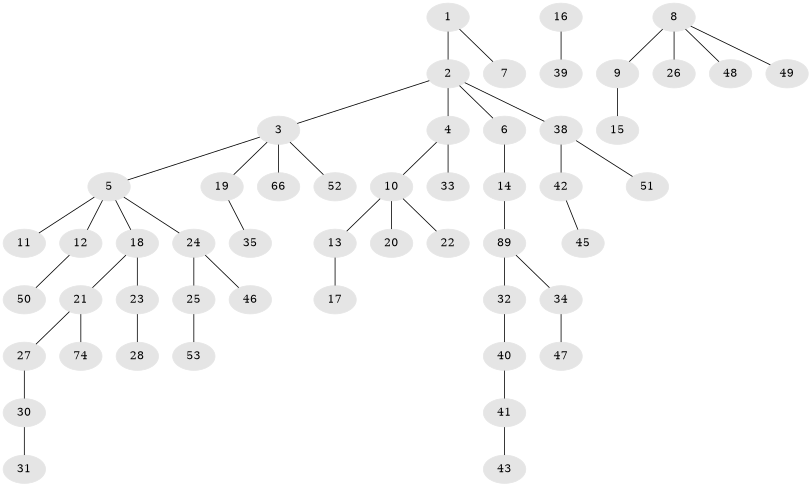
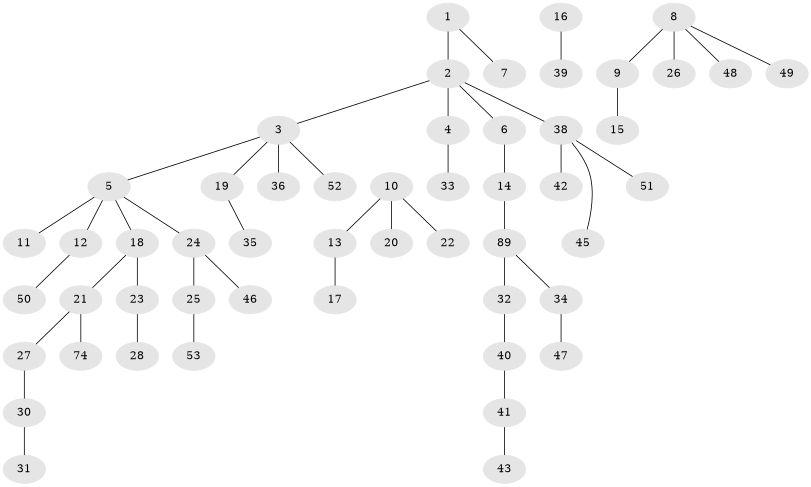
(420, 158) -> none
(279, 187) -> (279, 187)
(572, 215) -> (592, 184)
